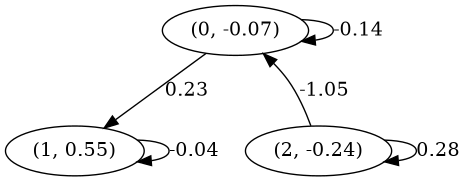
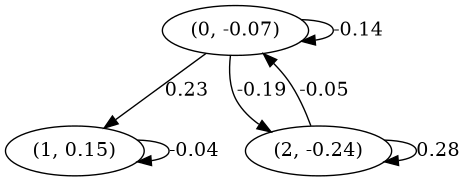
(325, 91) -> (325, 91)
none -> (234, 95)
(75, 151) -> (75, 151)
